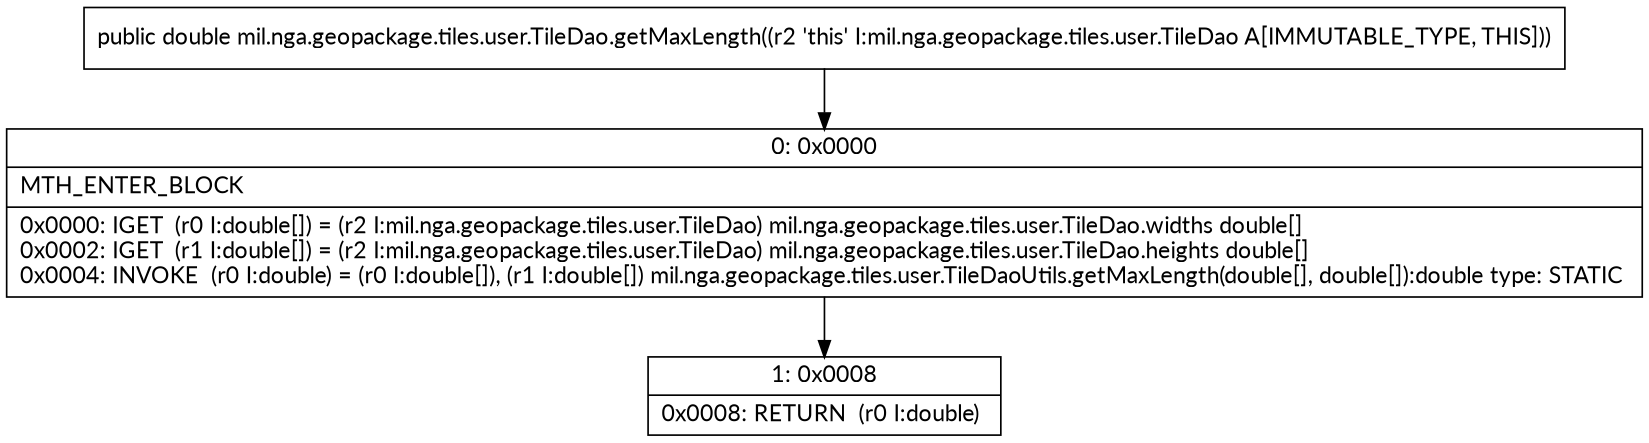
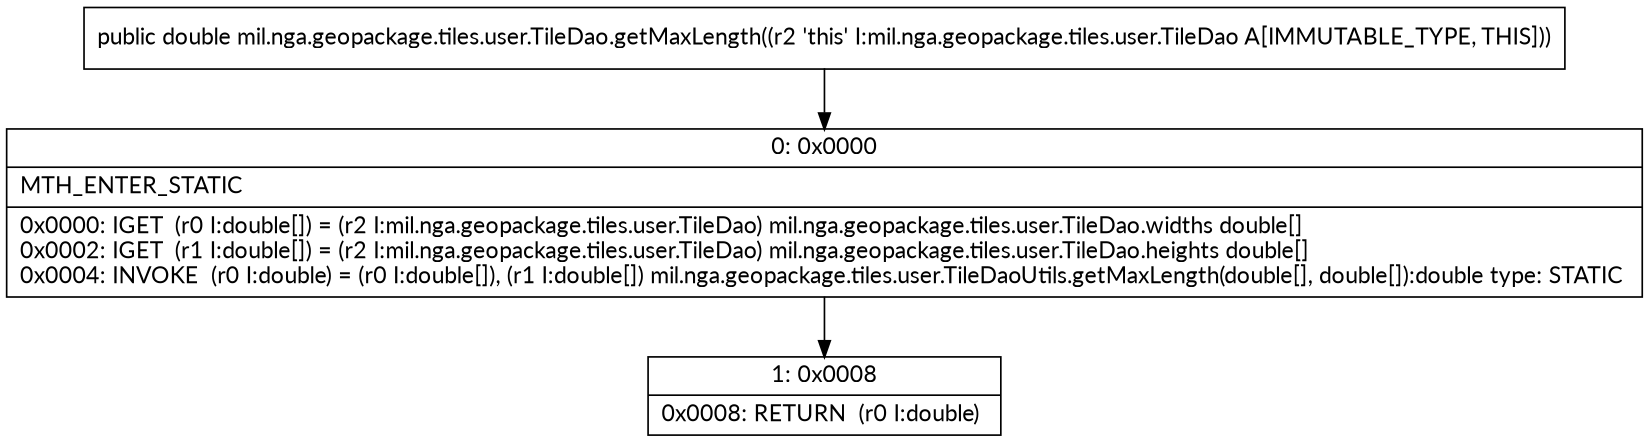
(132, 186) -> (131, 186)
